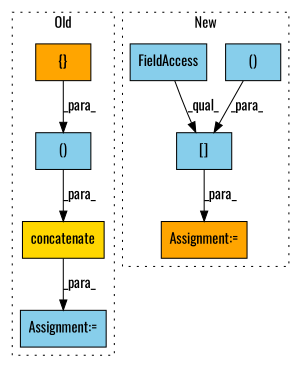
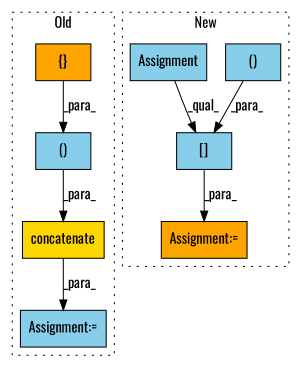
(168, 62) -> (168, 62)
